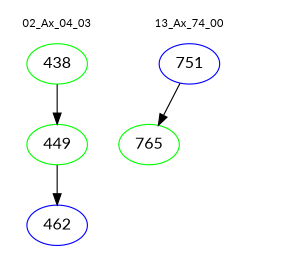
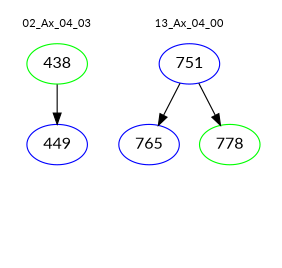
(189, 24) -> (189, 24)
(57, 145) -> (57, 145)
(149, 145) -> (149, 145)
none -> (230, 145)
(57, 225) -> none
